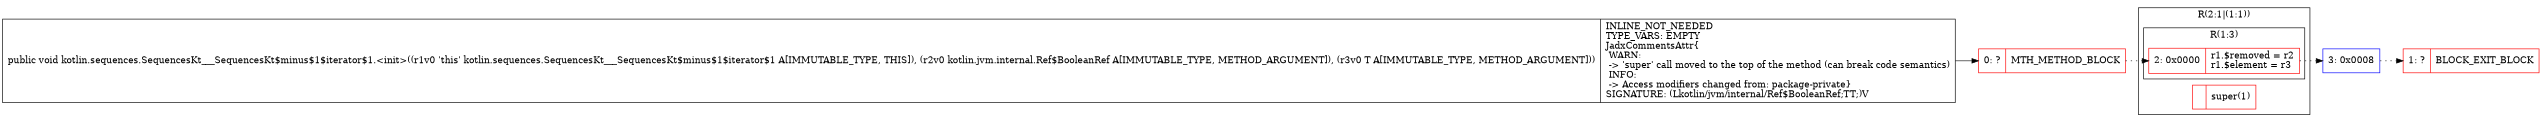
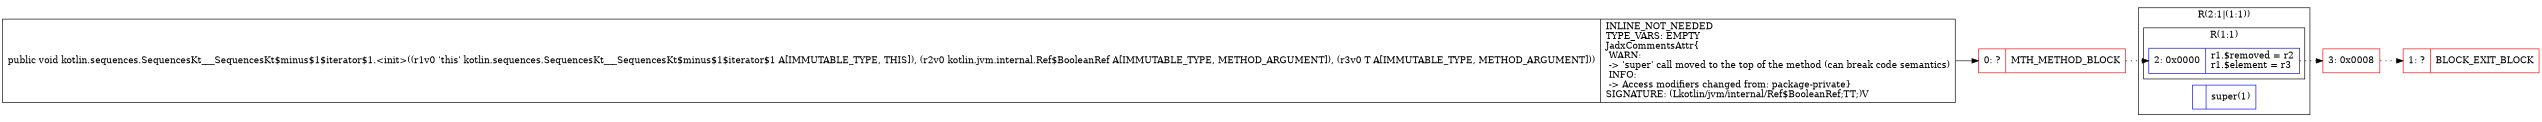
(2224, 35) -> (2224, 35)
(2224, 61) -> (2224, 61)
(2351, 61) -> (2351, 61)
(2224, 97) -> (2224, 97)
